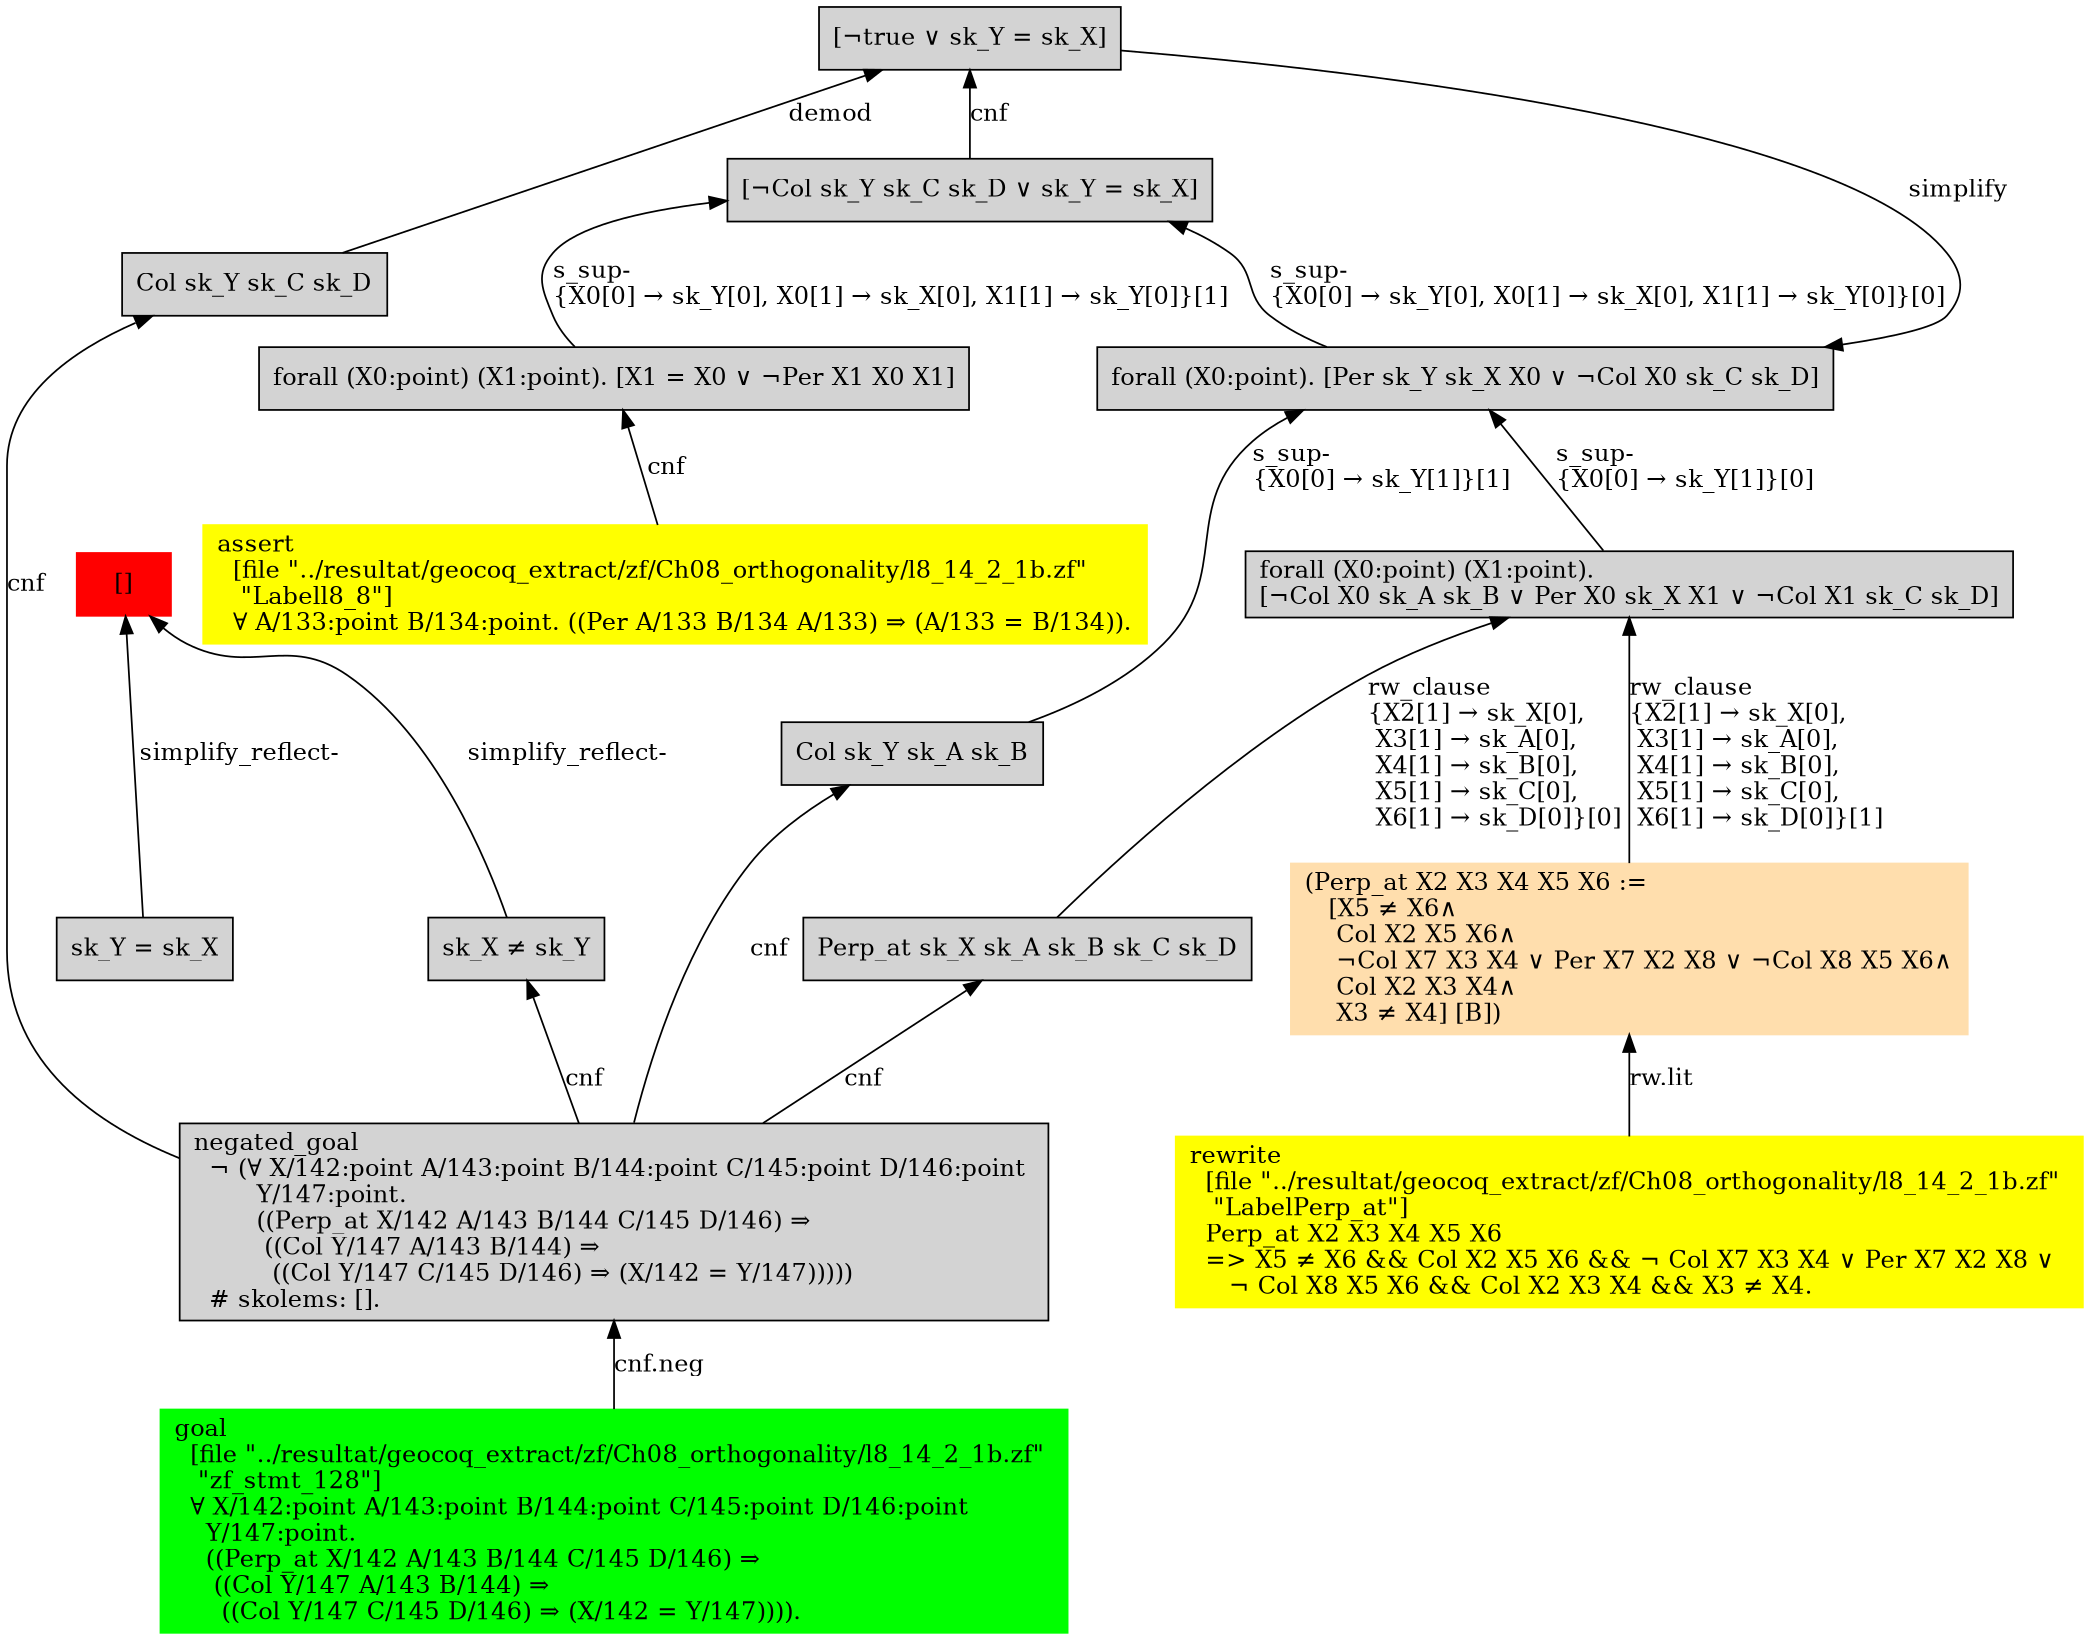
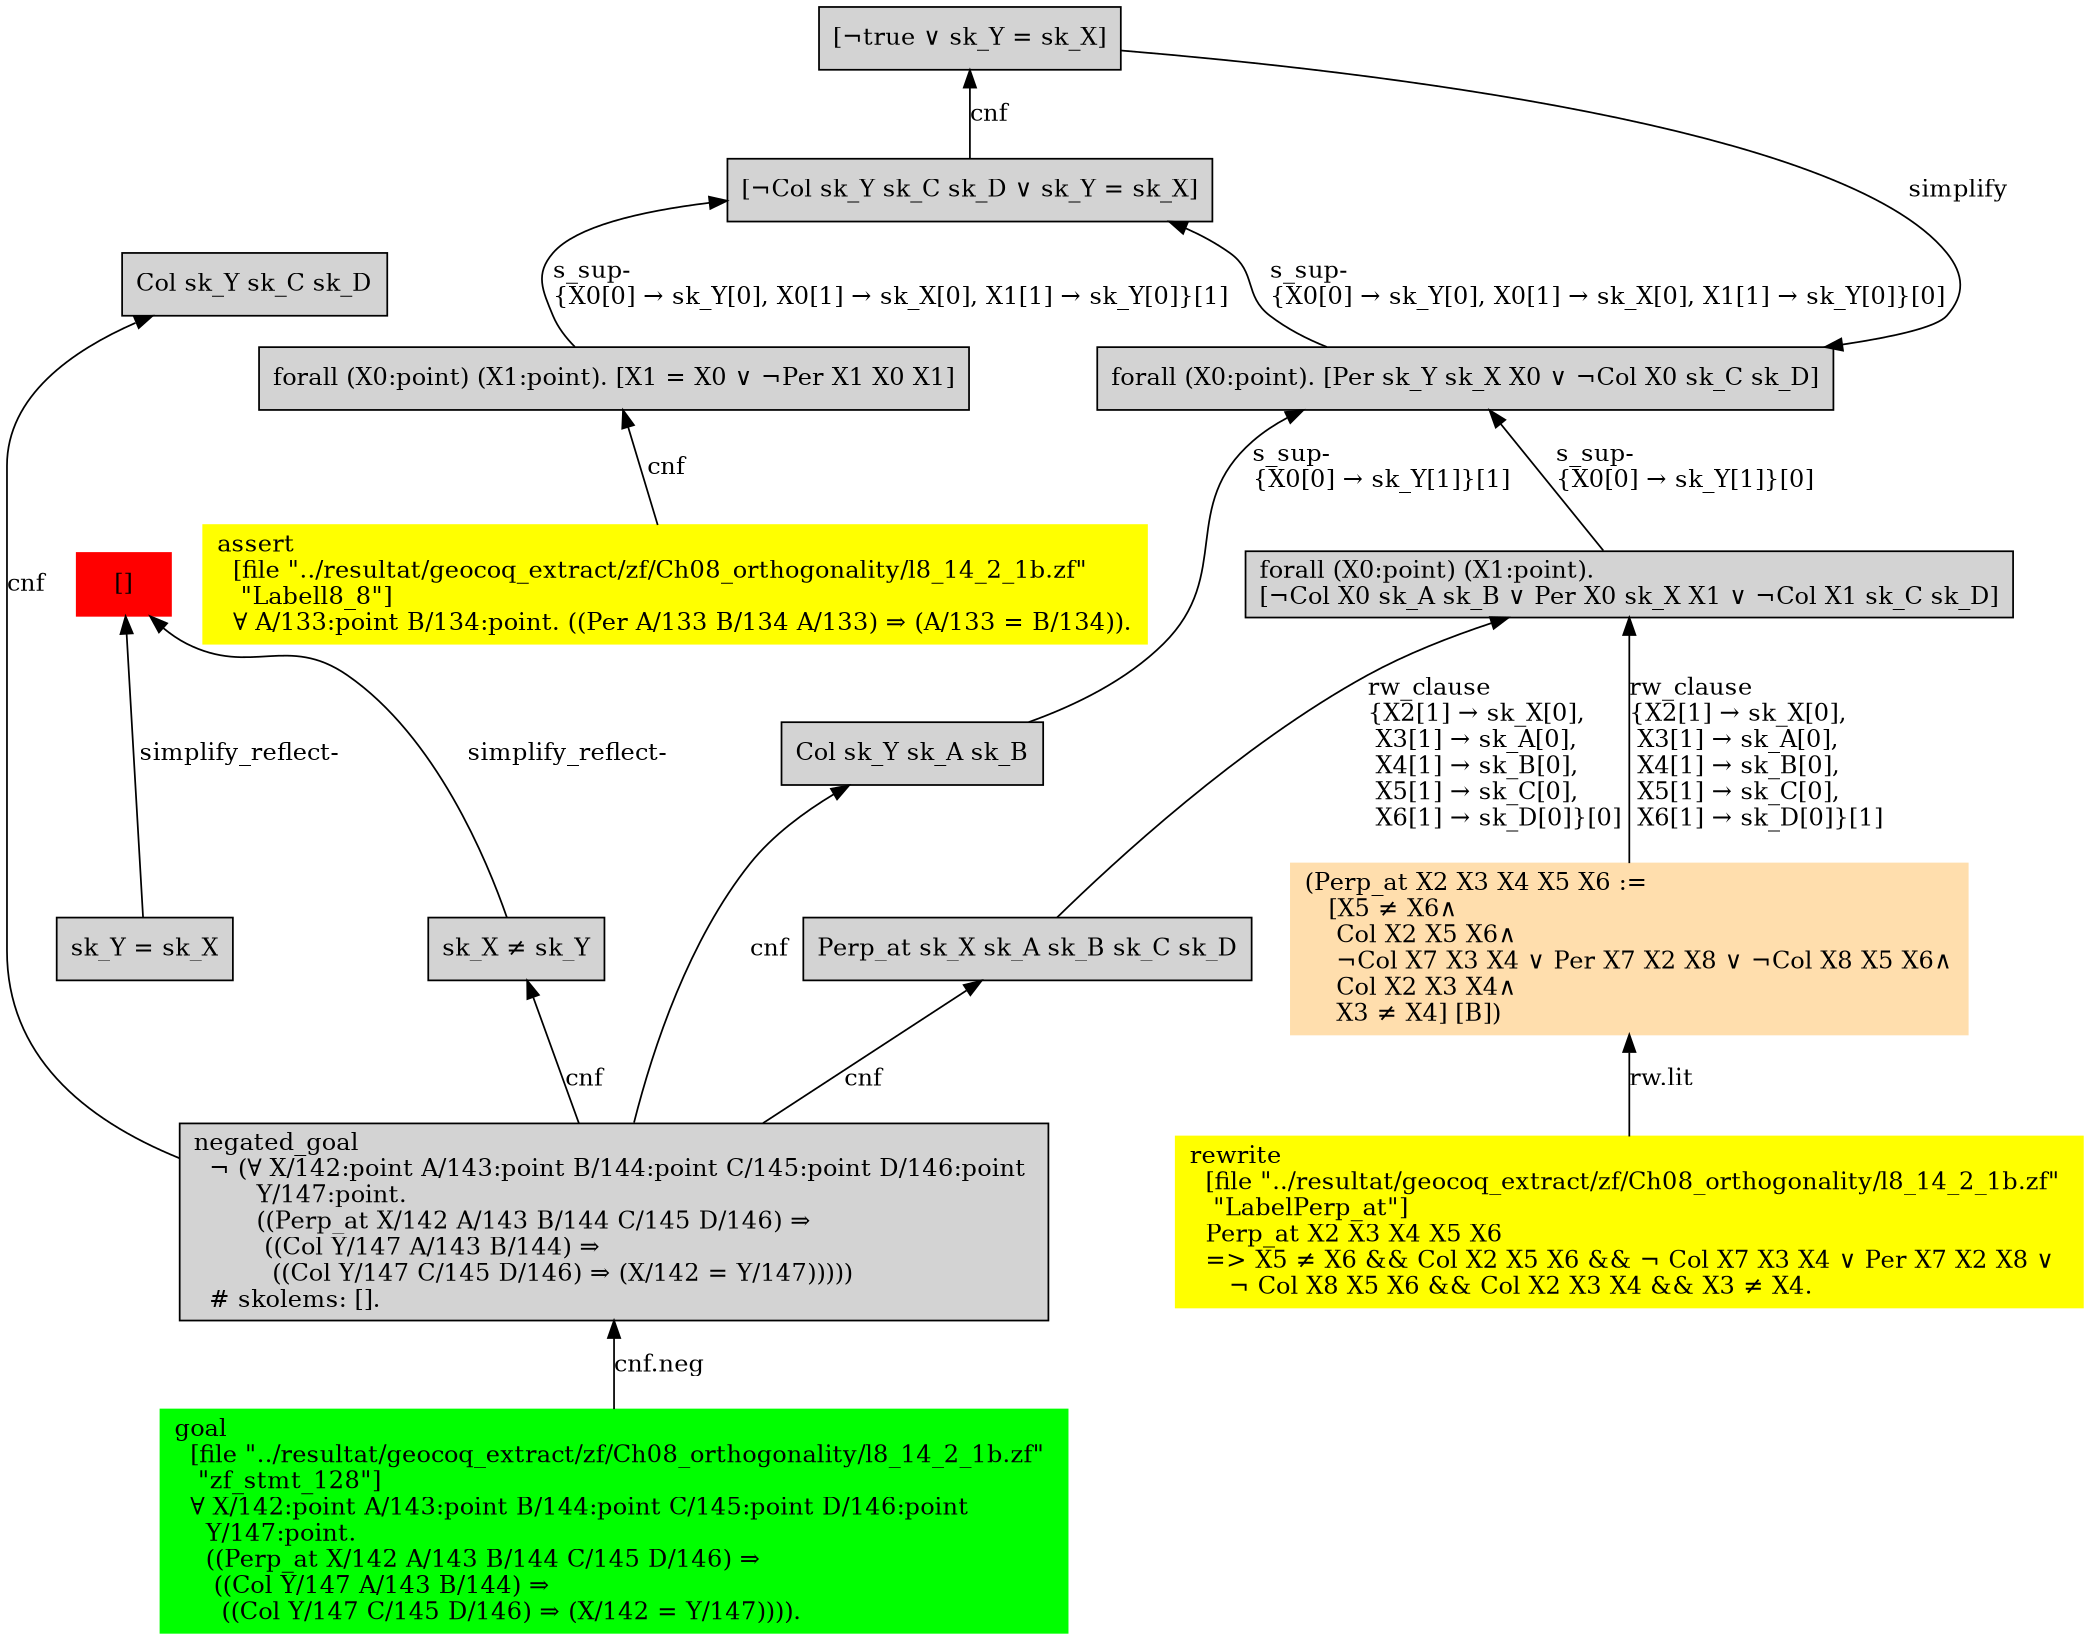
(604, 164) -> none
